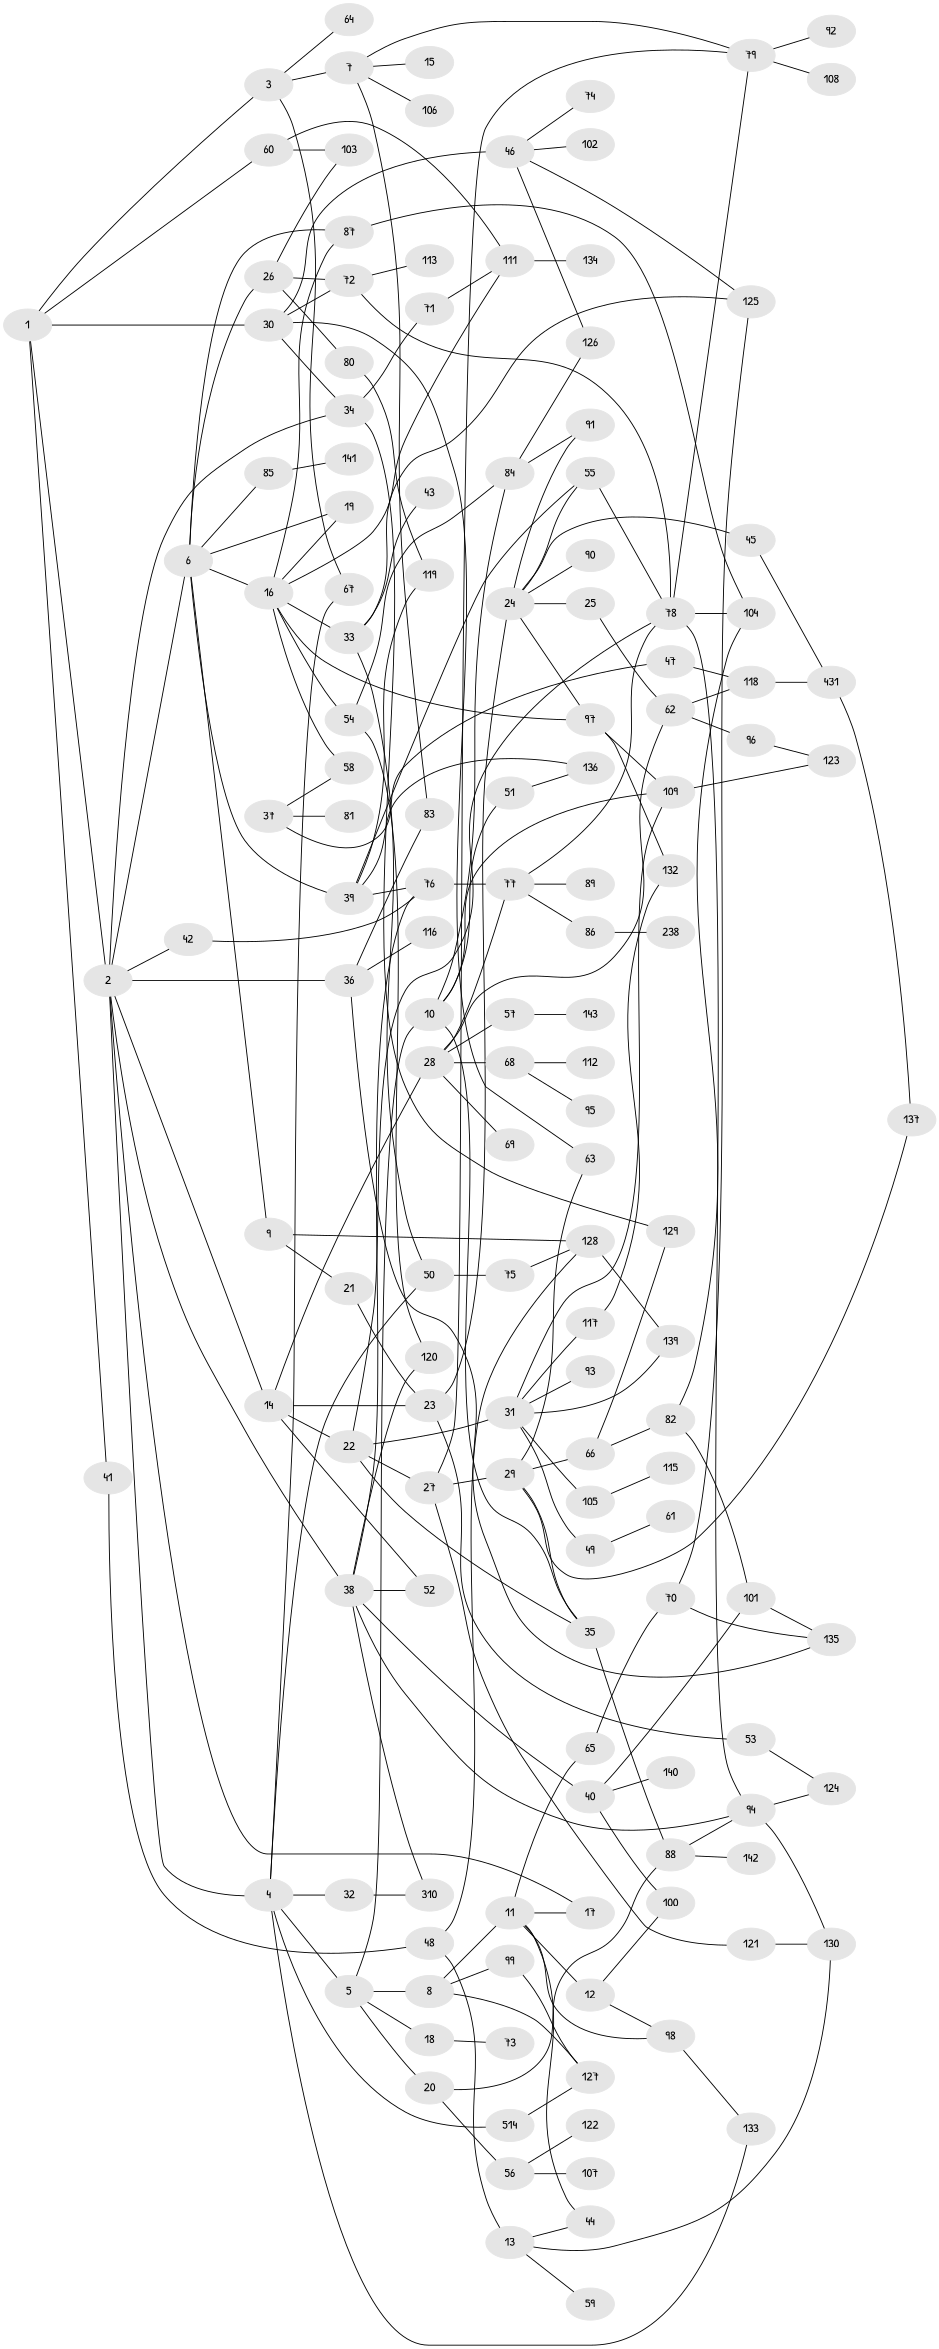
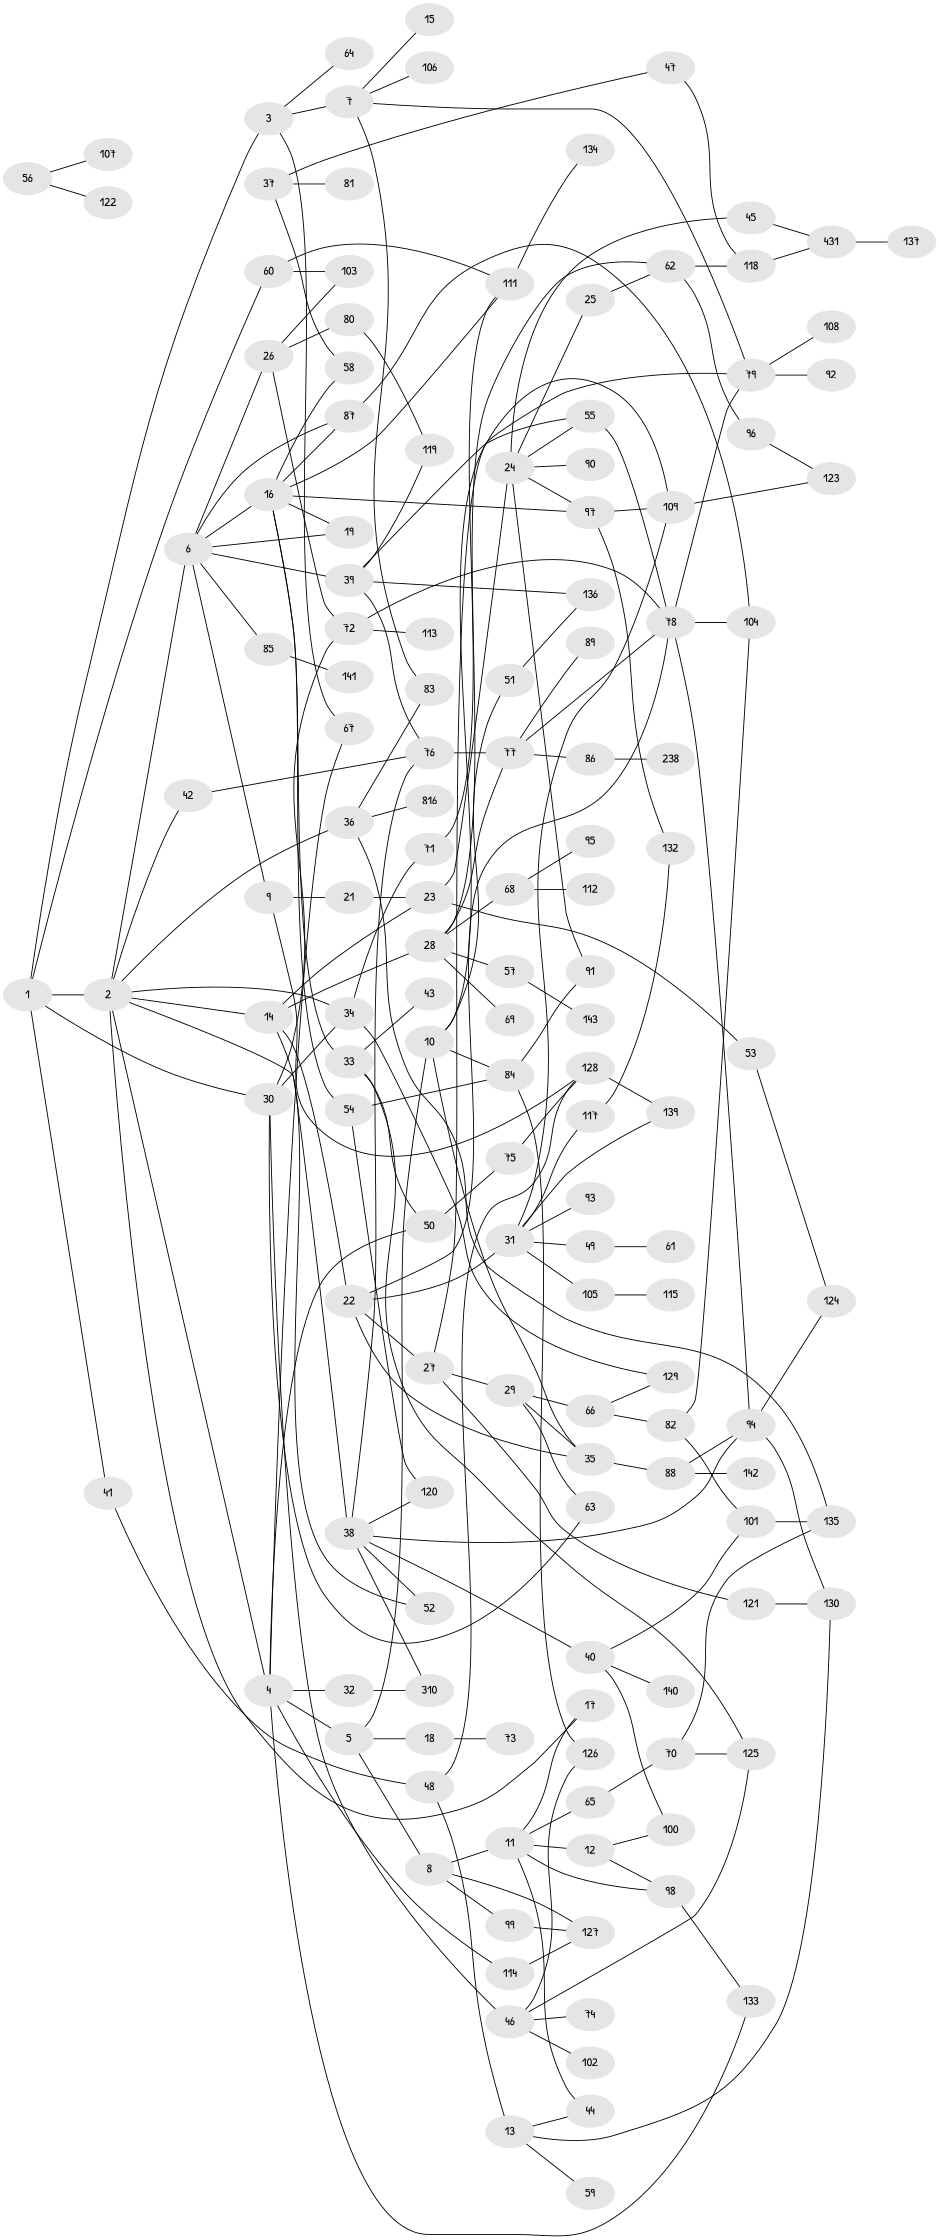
(430, 932) -> (430, 801)
(767, 1454) -> none
(430, 2088) -> none
(510, 2125) -> (510, 1974)
